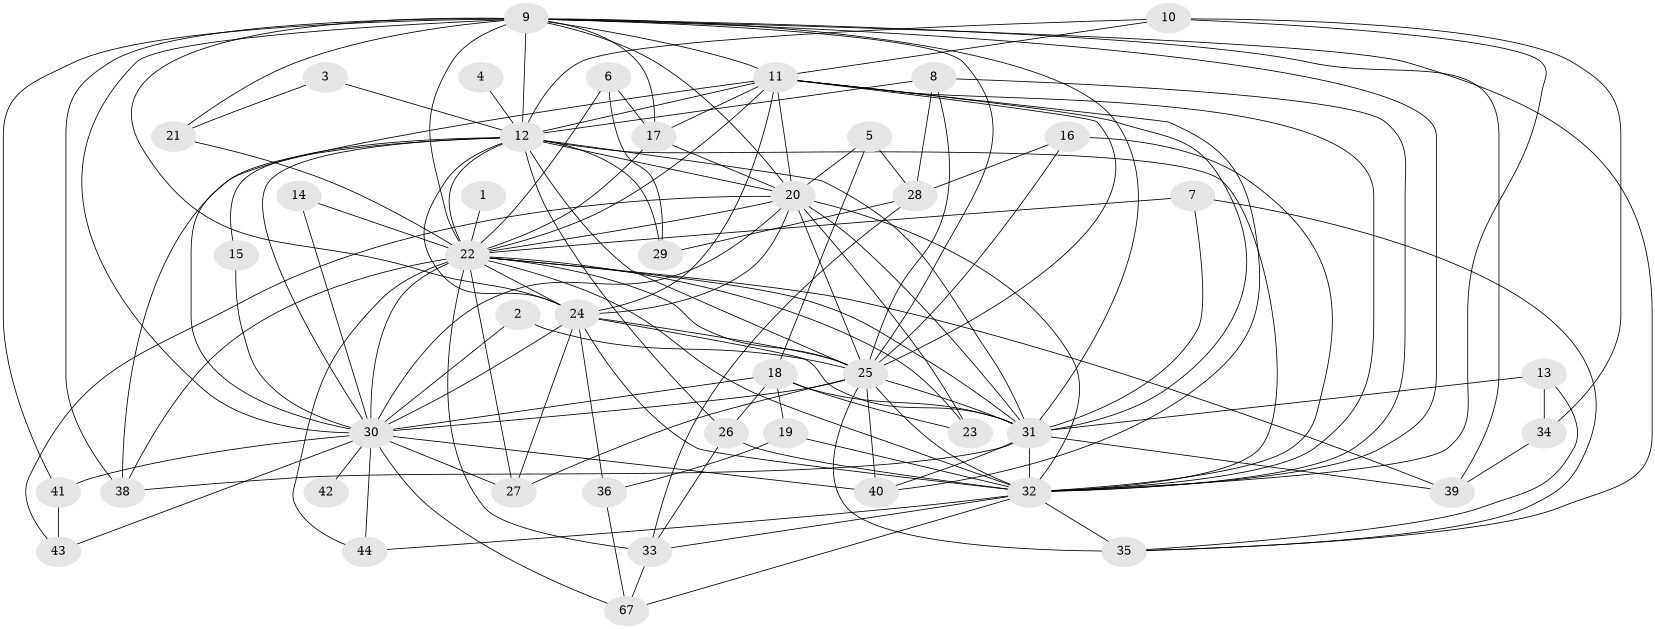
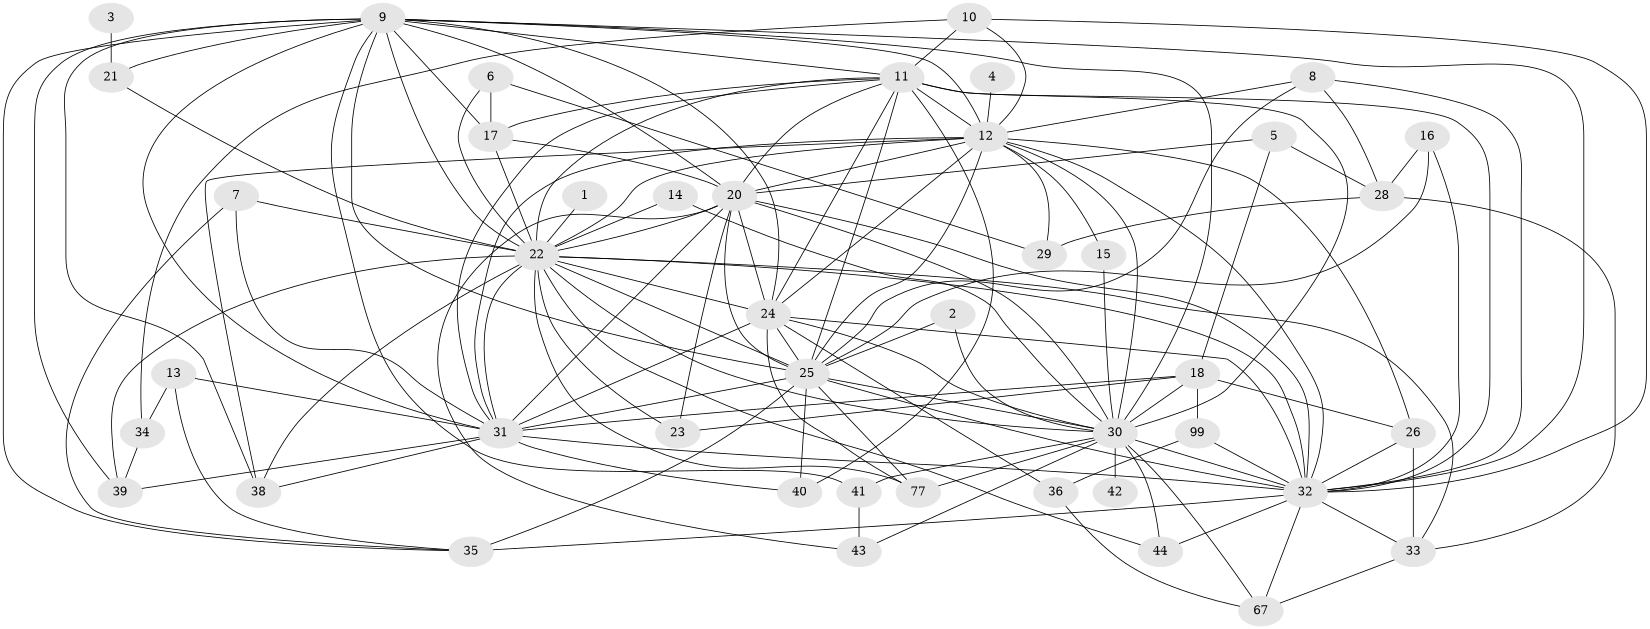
(424, 107) -> none
(786, 433) -> (1198, 433)
(624, 463) -> (1210, 463)
(514, 493) -> (918, 493)
